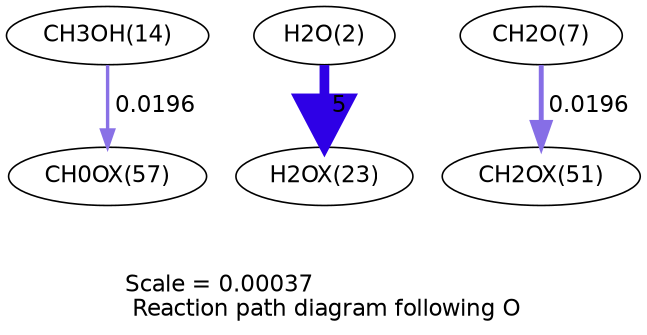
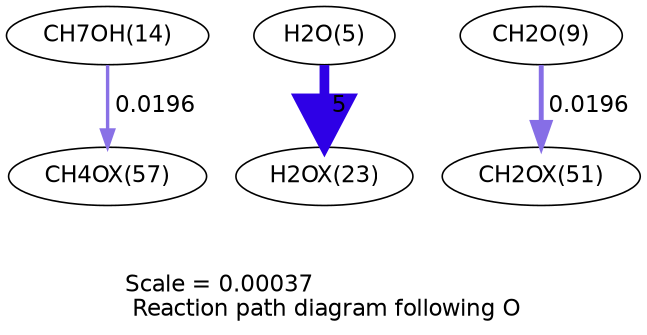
(108, 36) -> (108, 36)
(324, 36) -> (324, 36)
(541, 36) -> (541, 36)
(108, 176) -> (108, 176)
